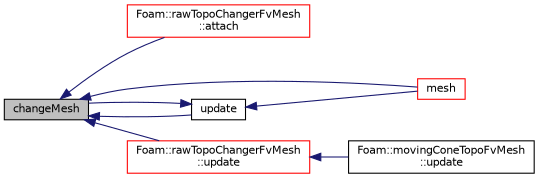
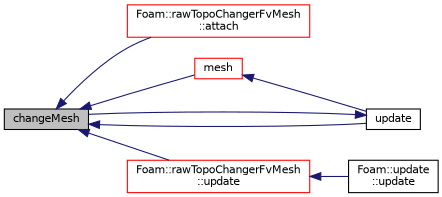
(337, 99) -> (310, 94)
(441, 157) -> (393, 176)
